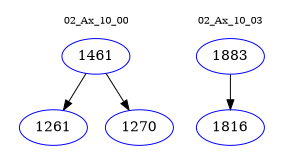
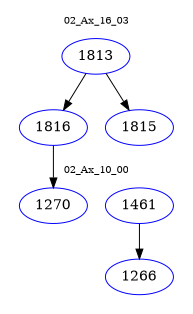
(230, 21) -> (96, 21)
(230, 56) -> (96, 56)
(115, 87) -> (53, 167)
(53, 128) -> (139, 277)
none -> (139, 128)
